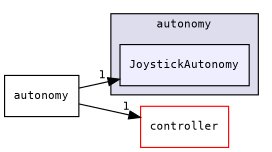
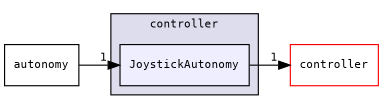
(185, 25) -> (185, 25)
(104, 109) -> (265, 65)
